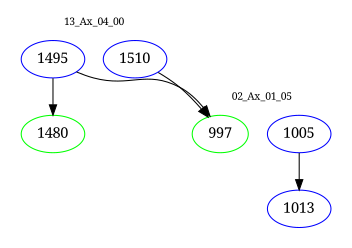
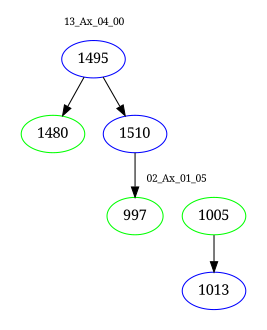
(144, 79) -> (111, 92)
(299, 134) -> (214, 216)
